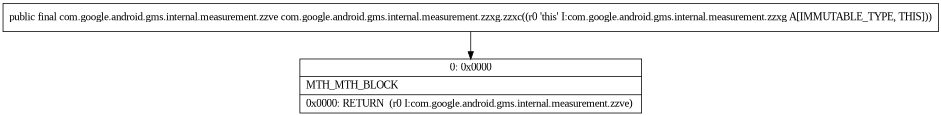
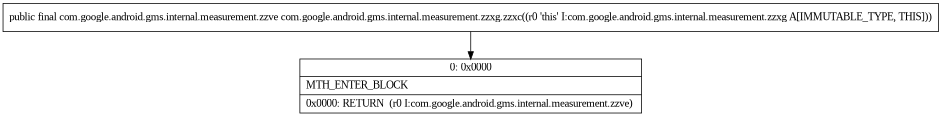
(352, 85) -> (357, 85)
